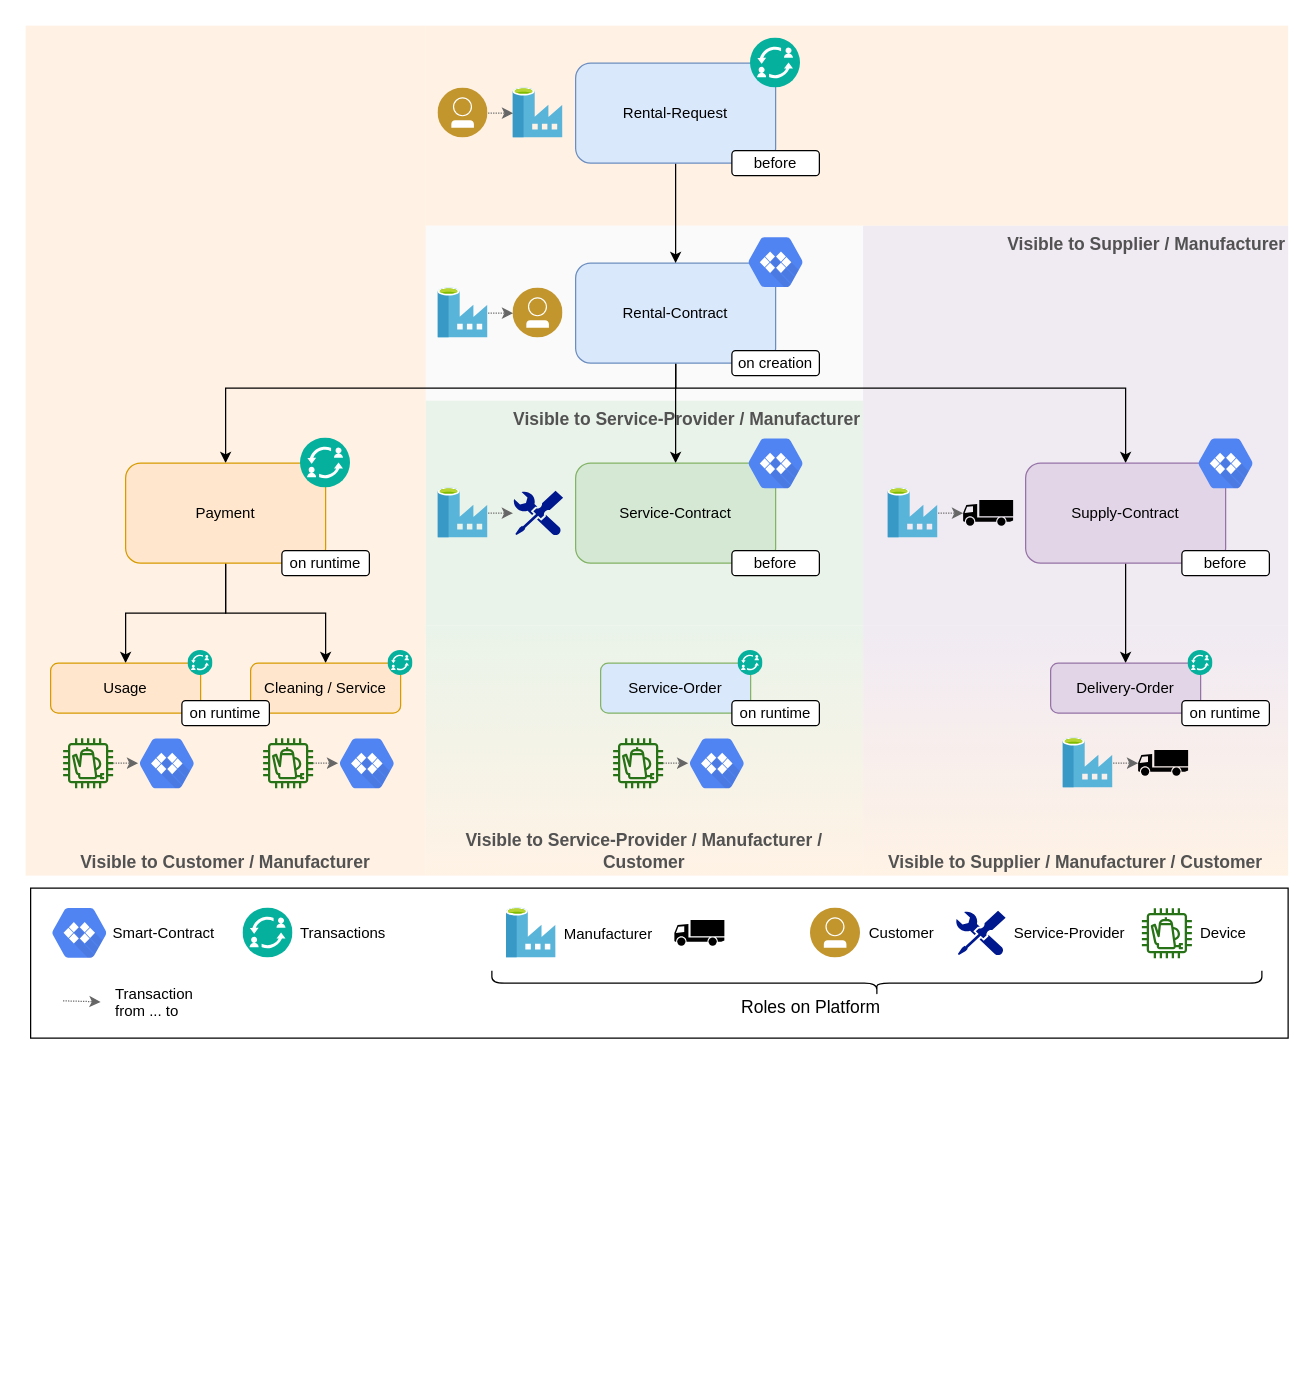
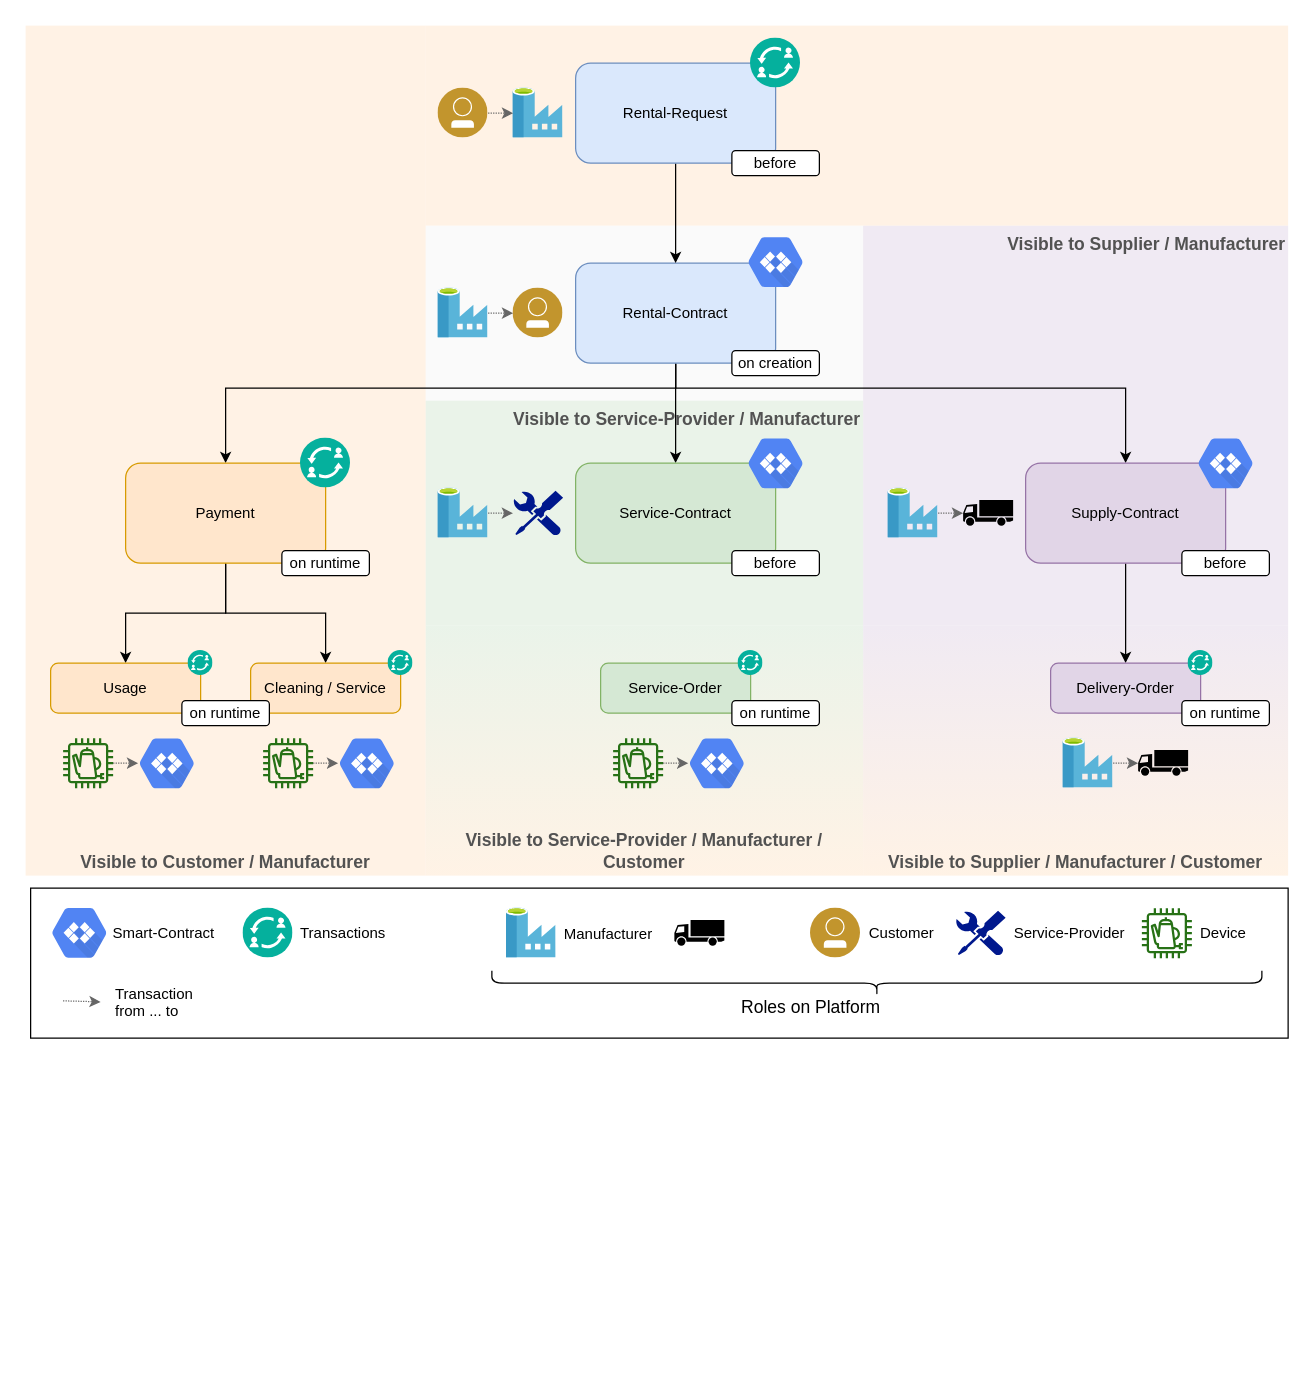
(676, 688) -> (676, 688)
